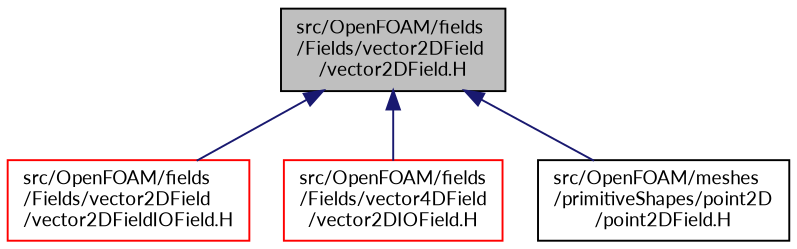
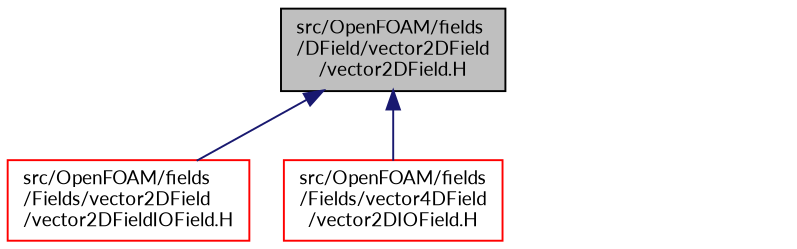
(393, 50) -> (393, 50)
(664, 200) -> none
